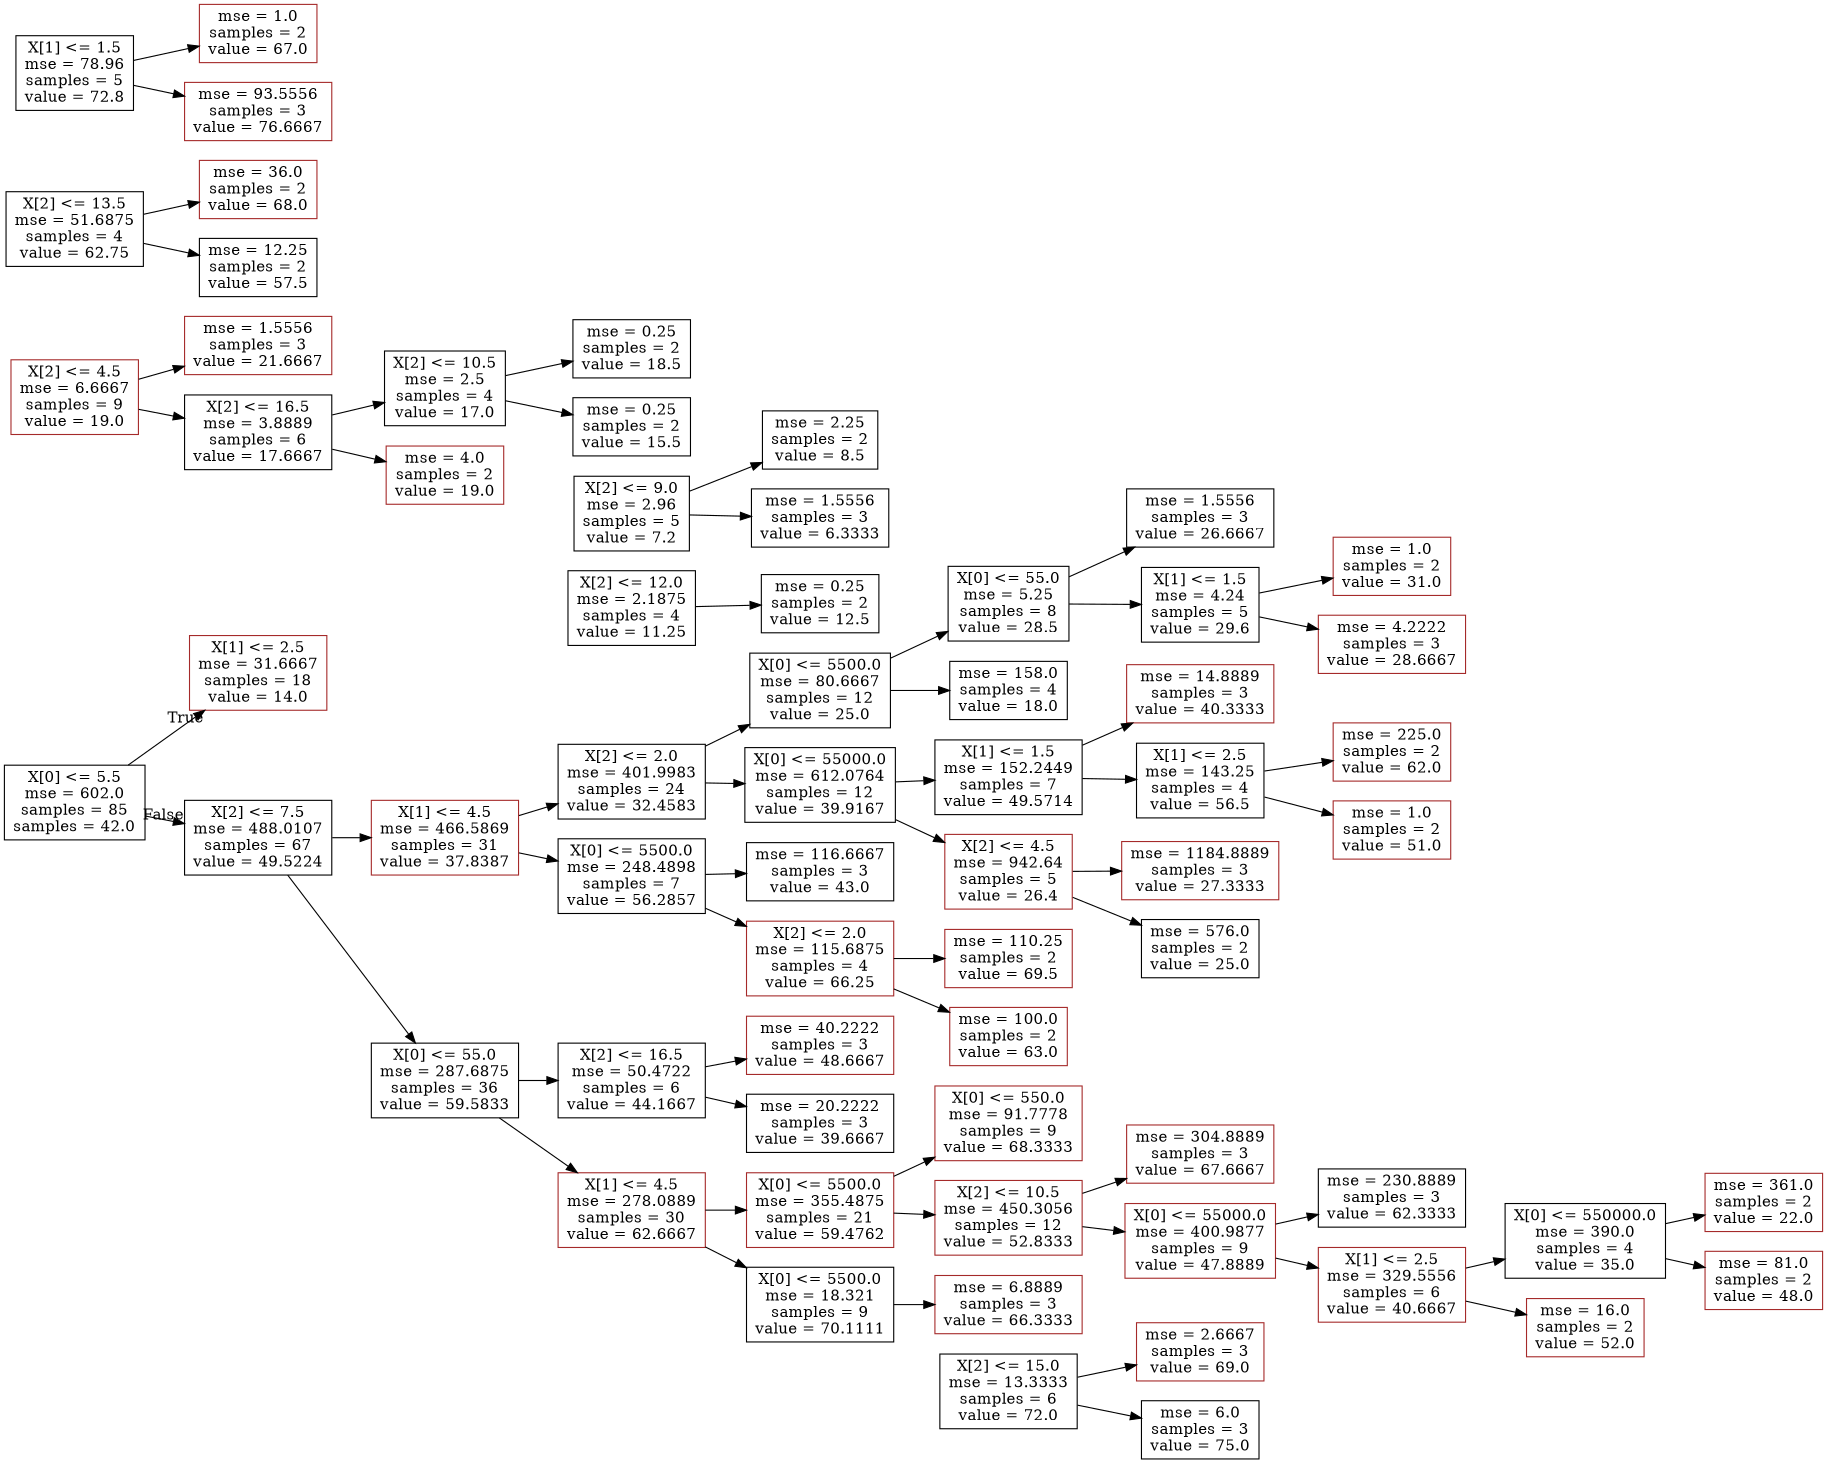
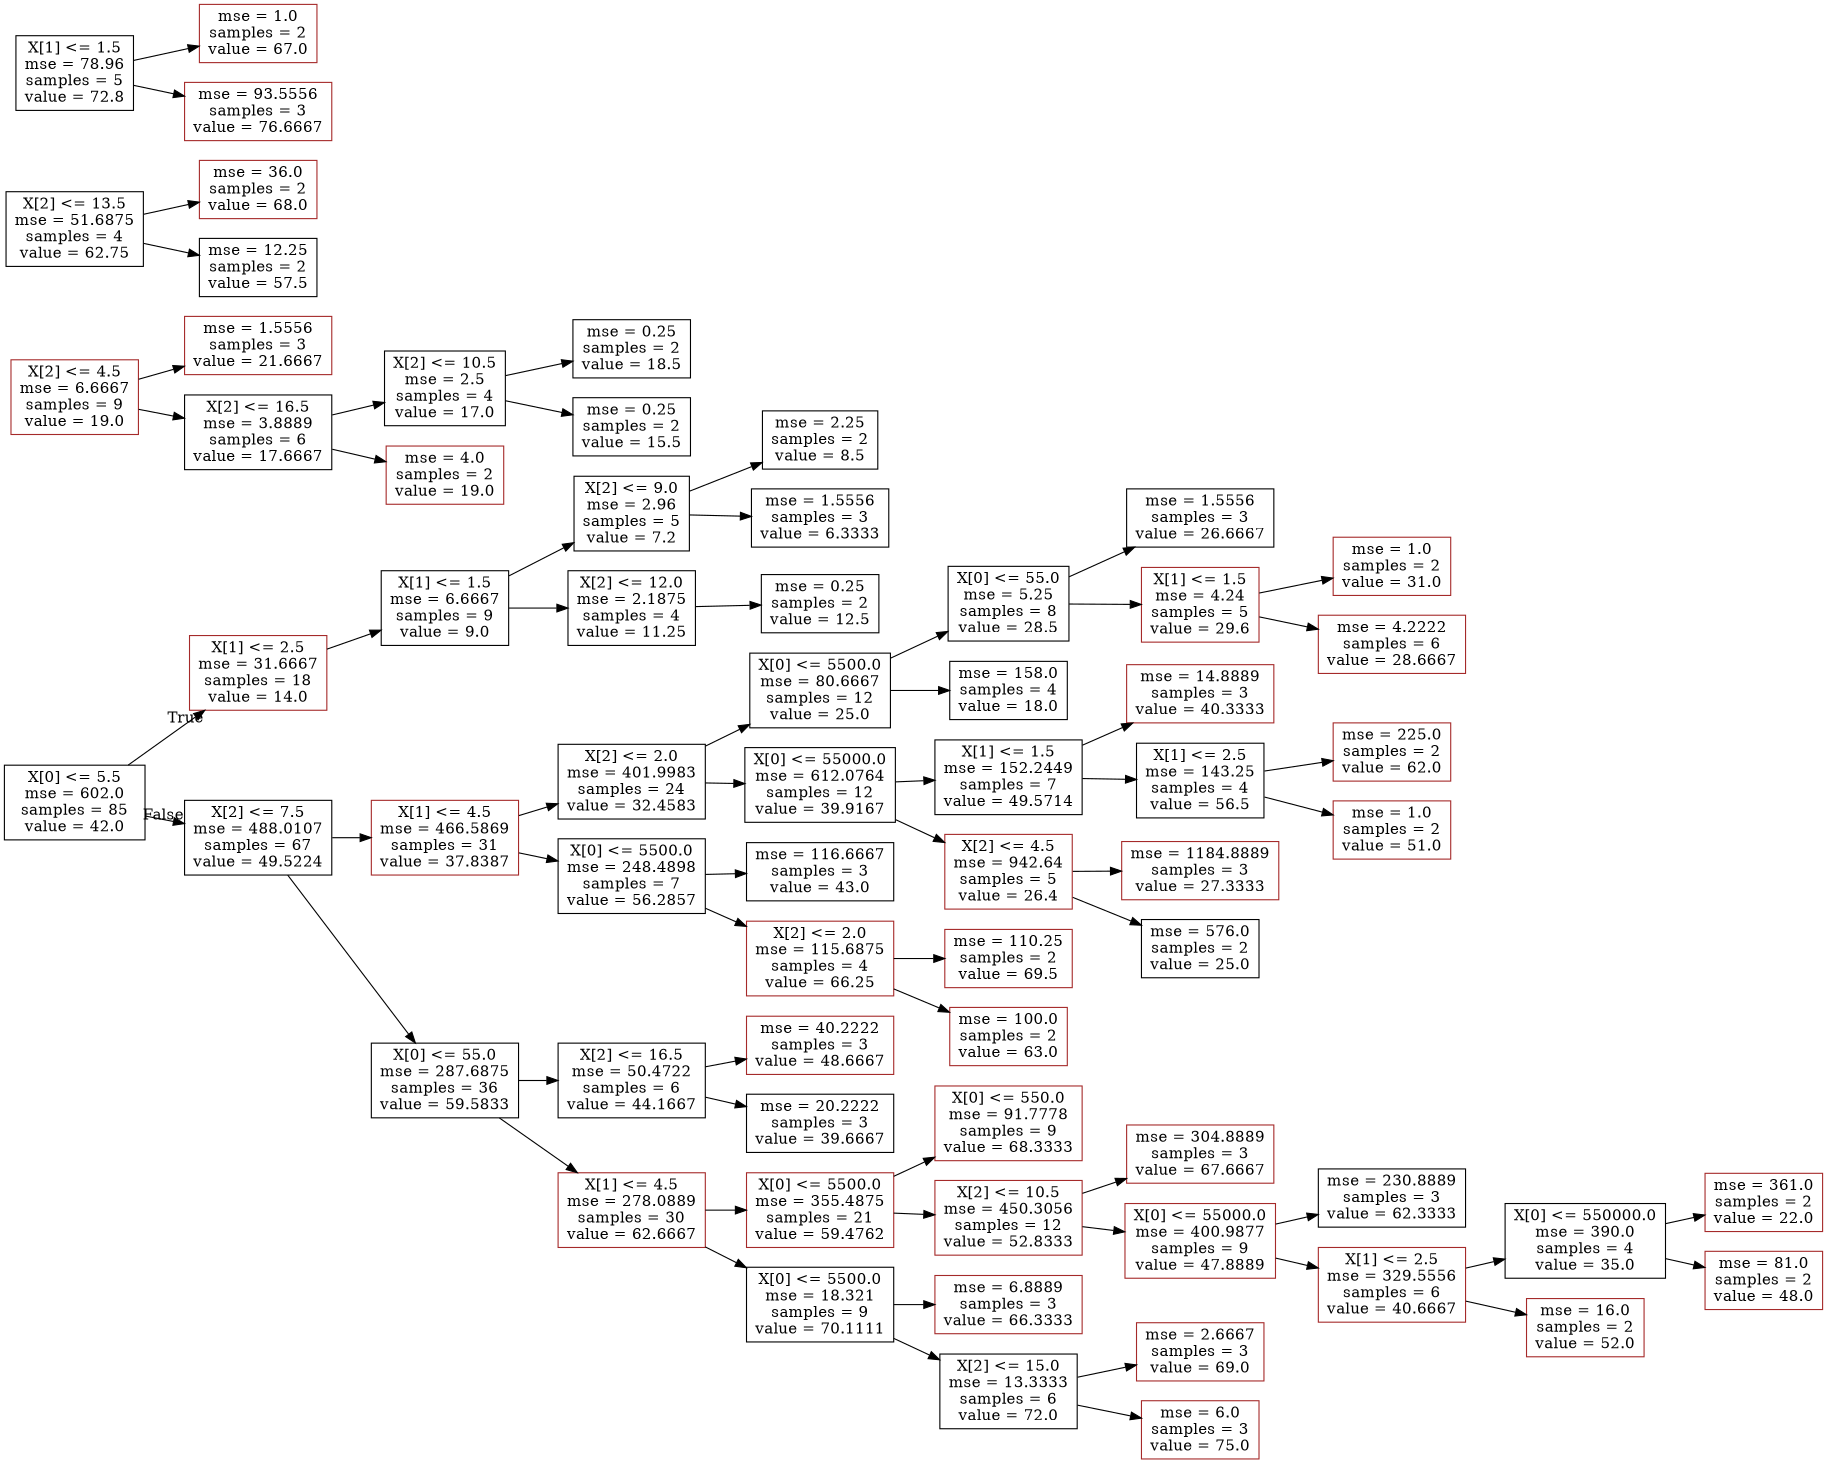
(1200, 605) -> (1200, 605)
none -> (445, 608)
(1392, 644) -> (1392, 644)
(75, 803) -> (75, 803)
none -> (912, 1347)
(1200, 1430) -> (1200, 1430)
